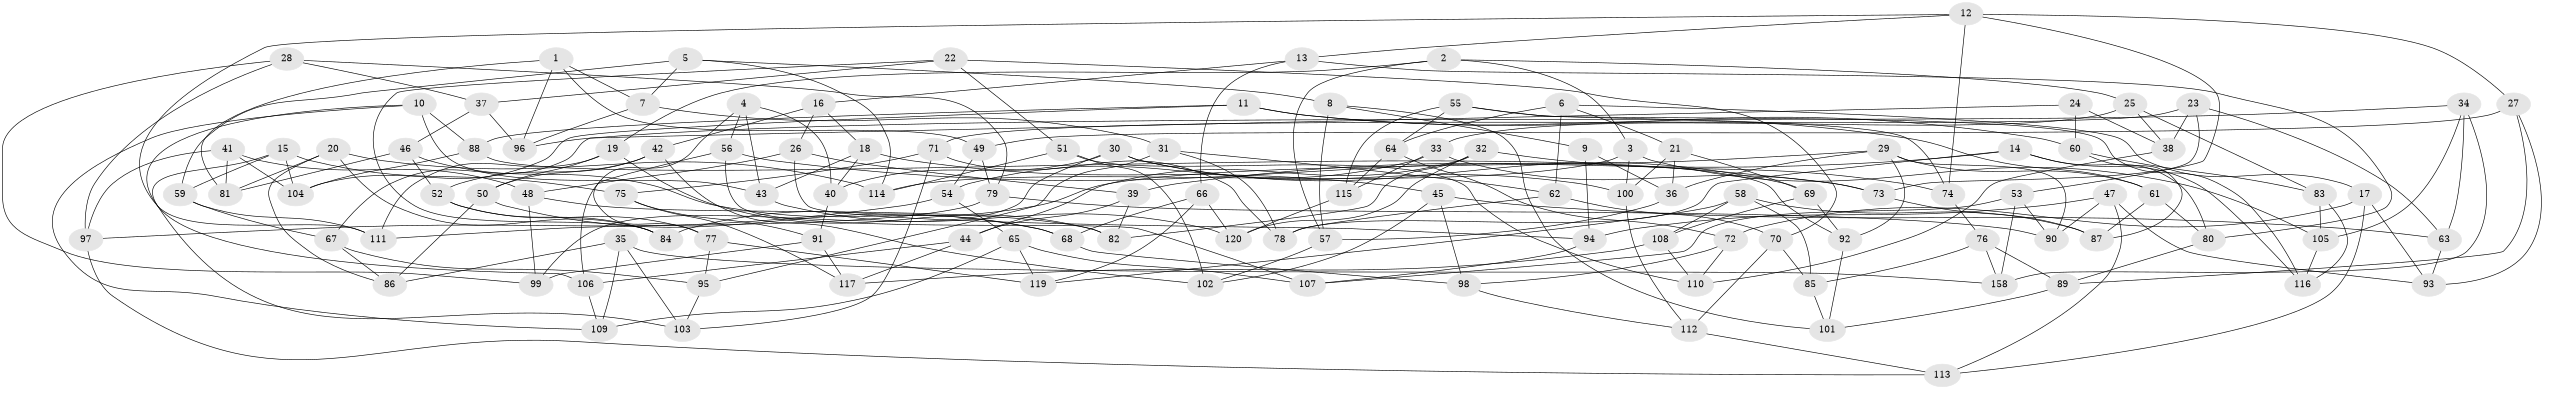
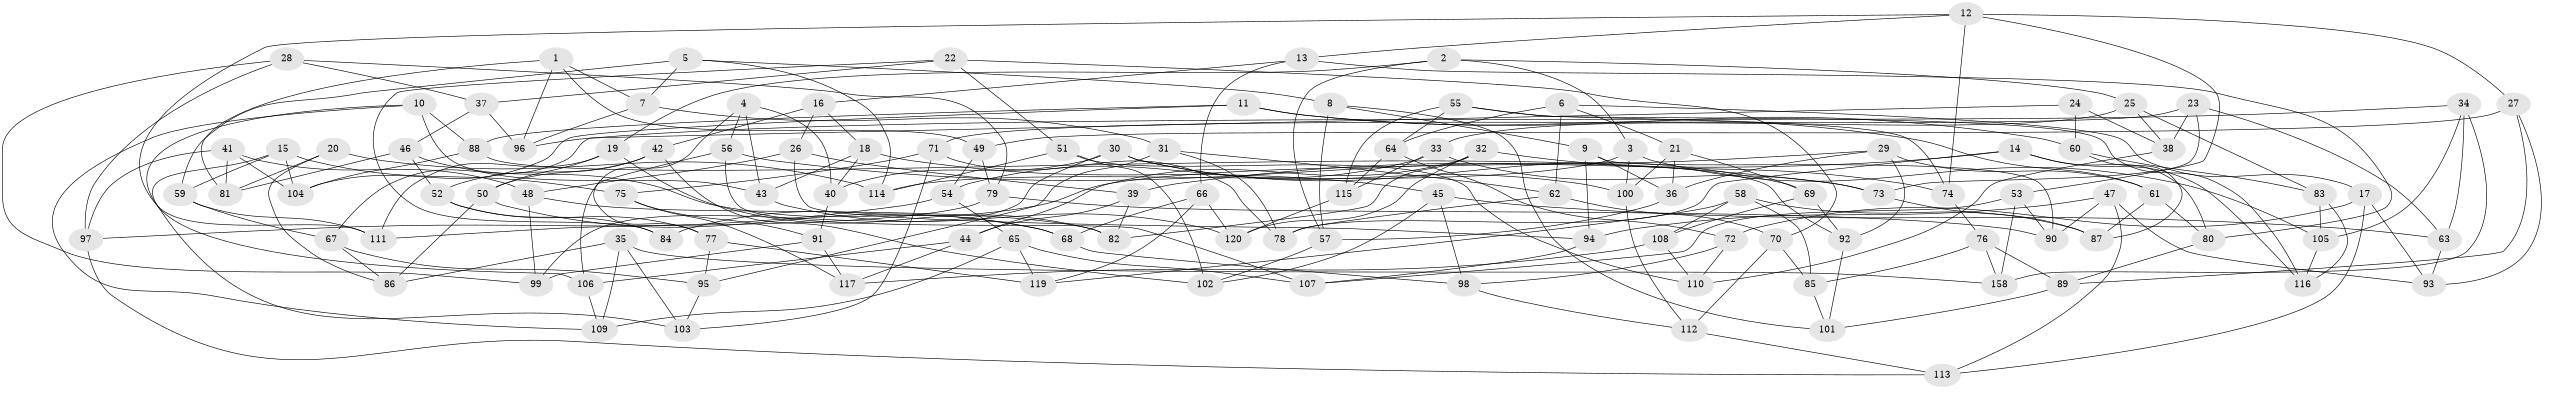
(1978, 165) -> (1905, 166)
(446, 222) -> none
